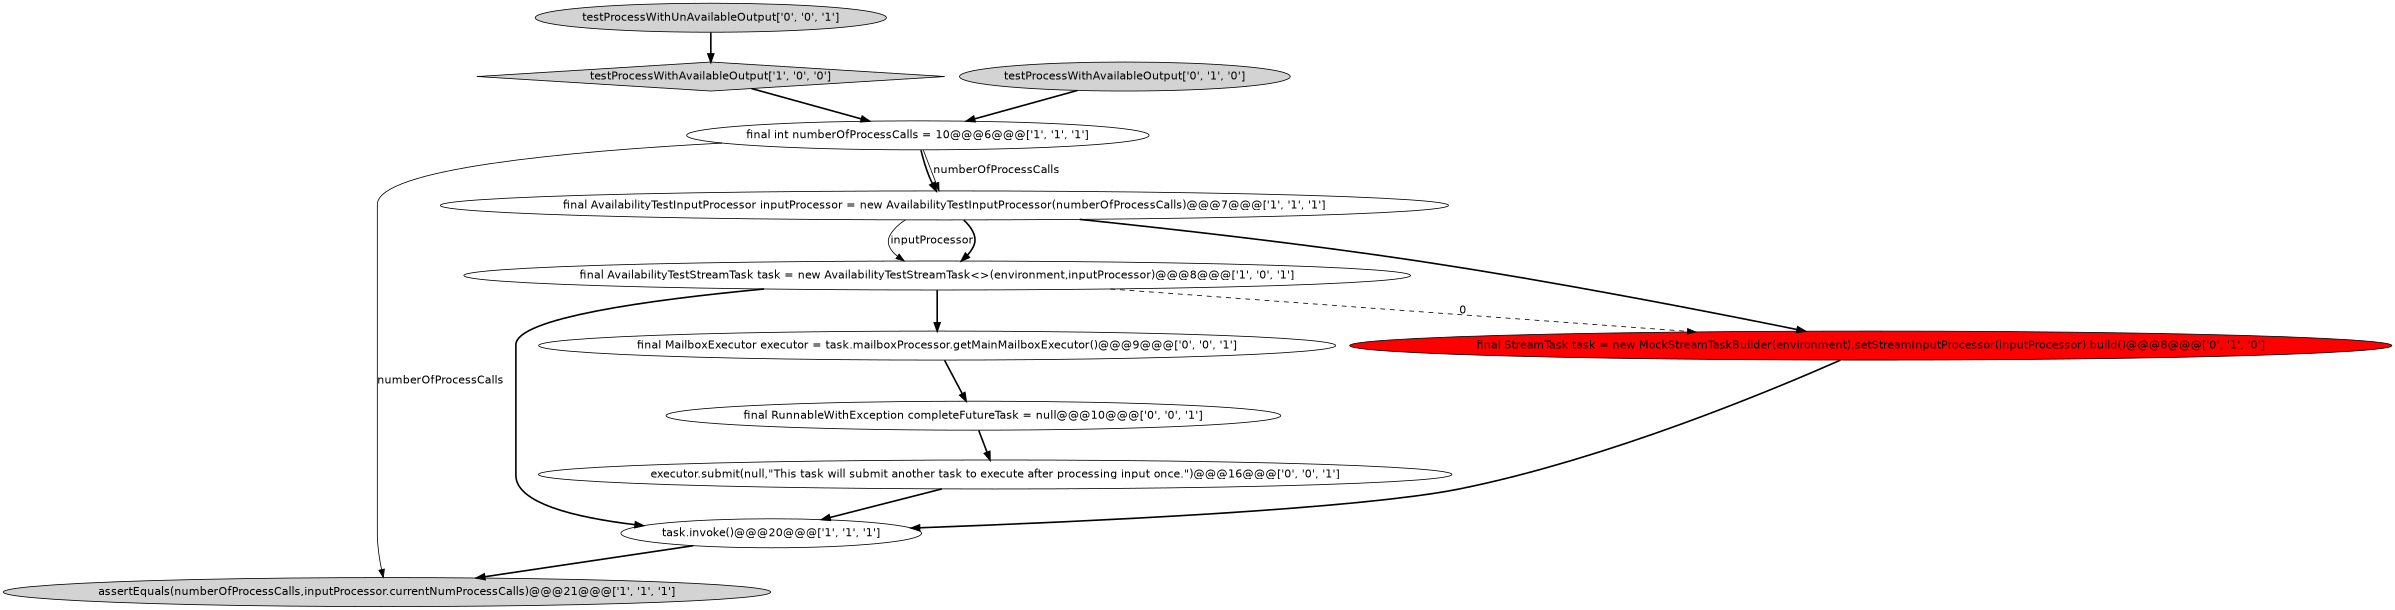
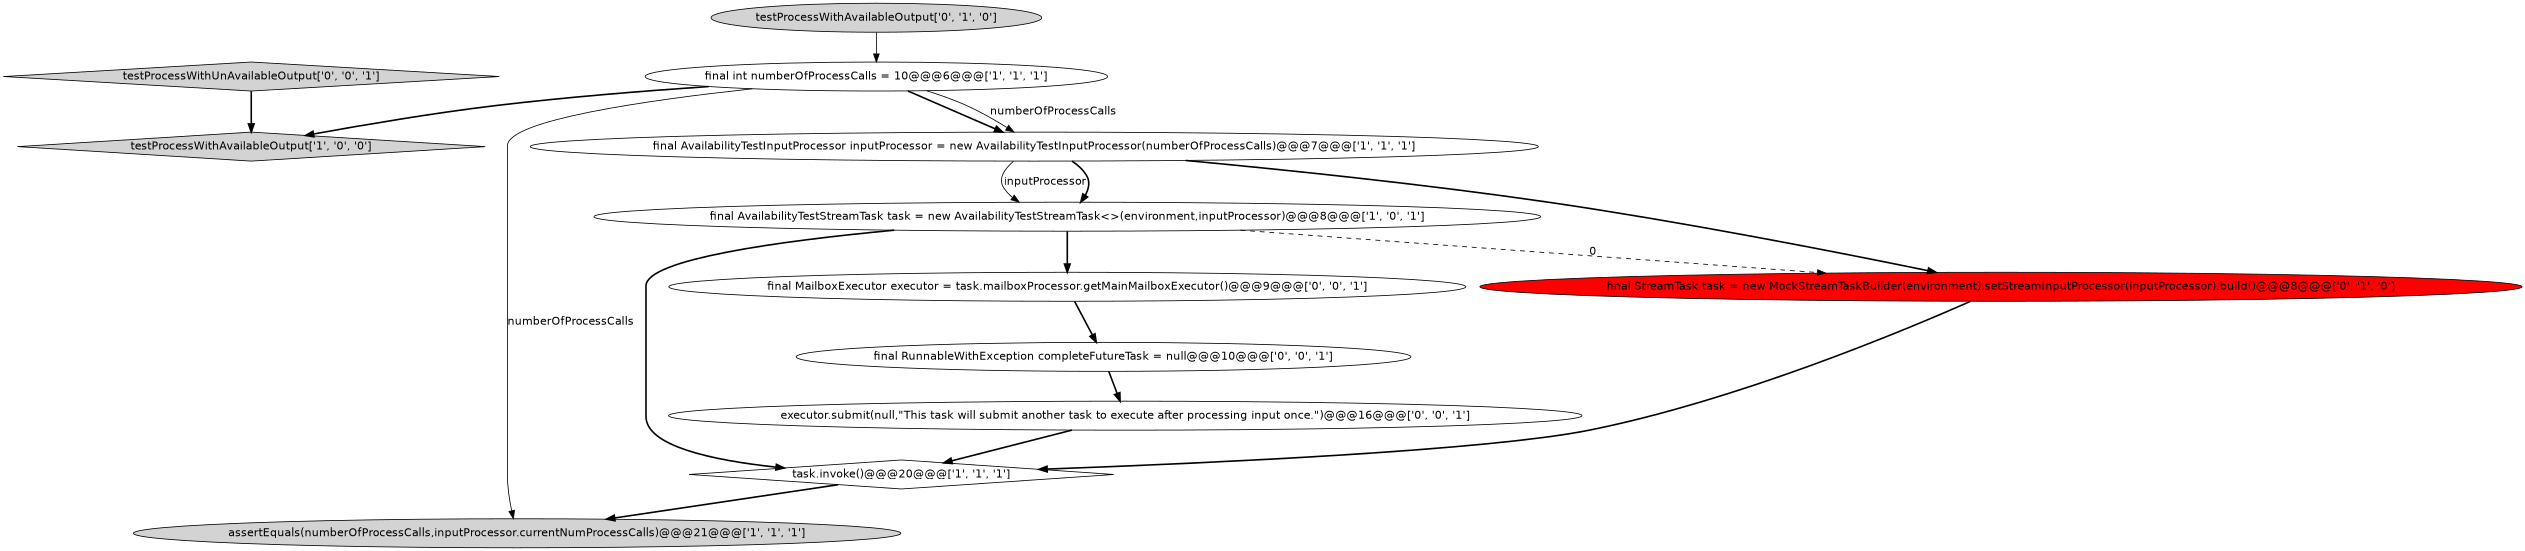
(711, 18) -> (251, 77)
(806, 104) -> (510, 104)
(1026, 105) -> (876, 43)
(771, 533) -> (901, 474)
